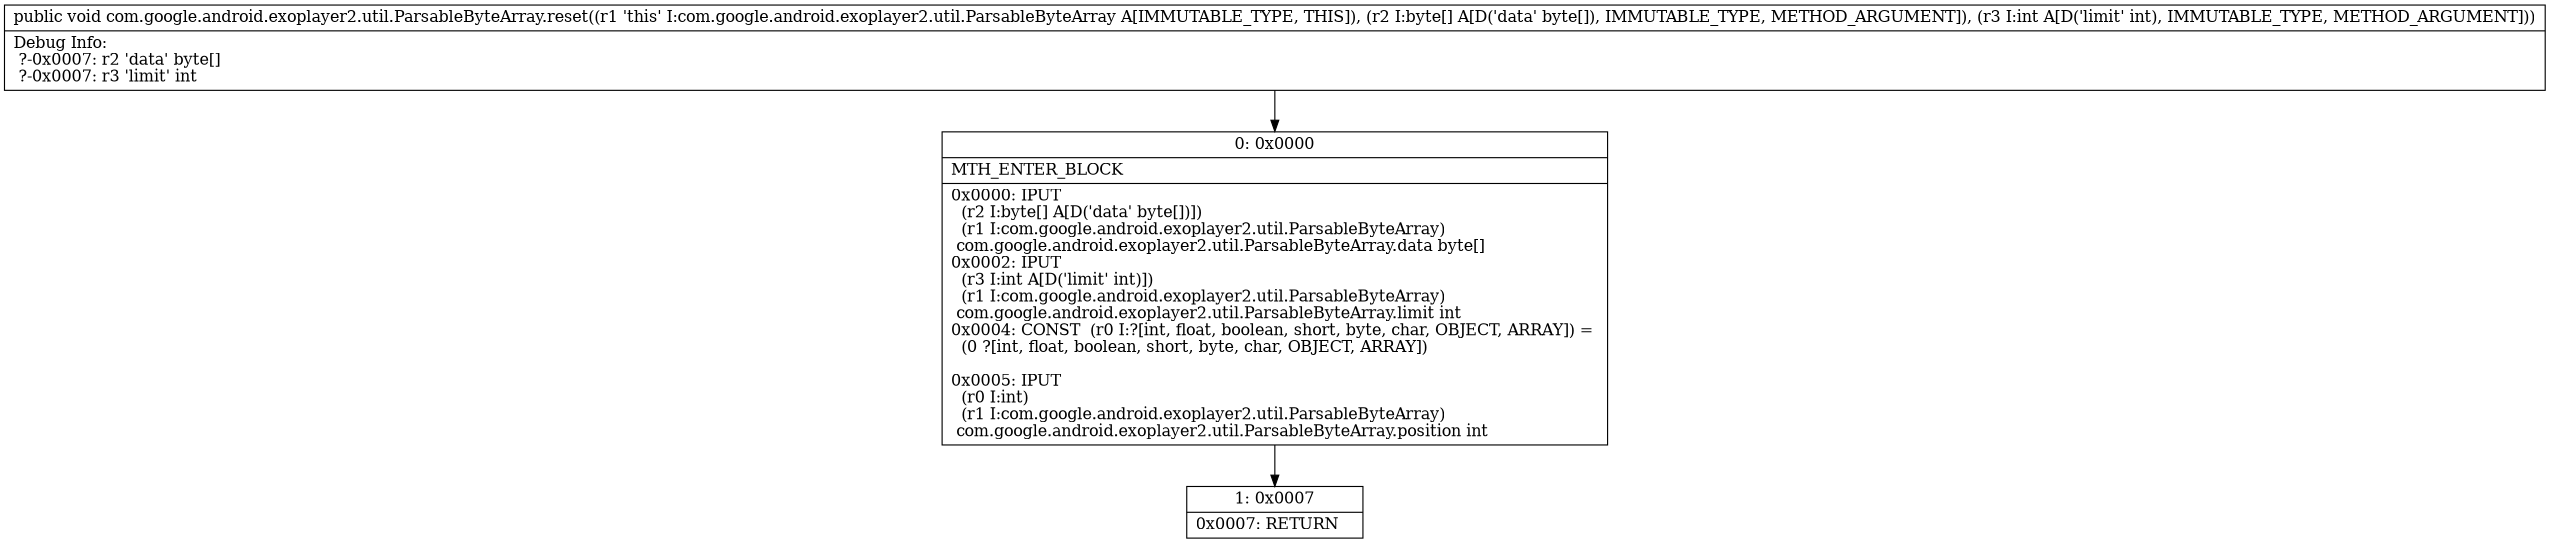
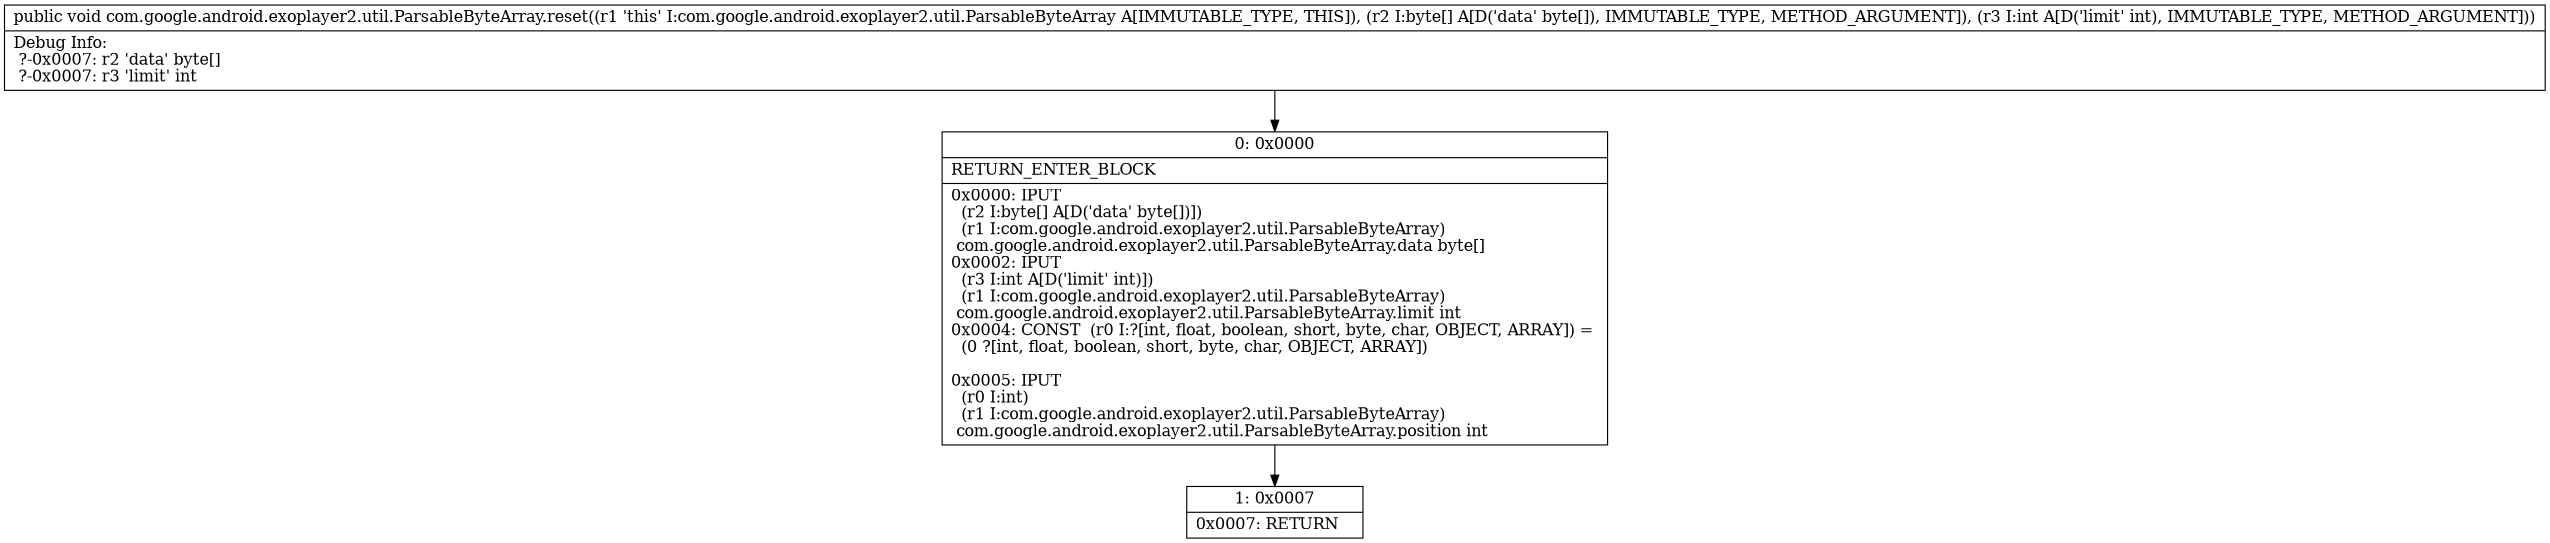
(1037, 170) -> (1054, 170)
